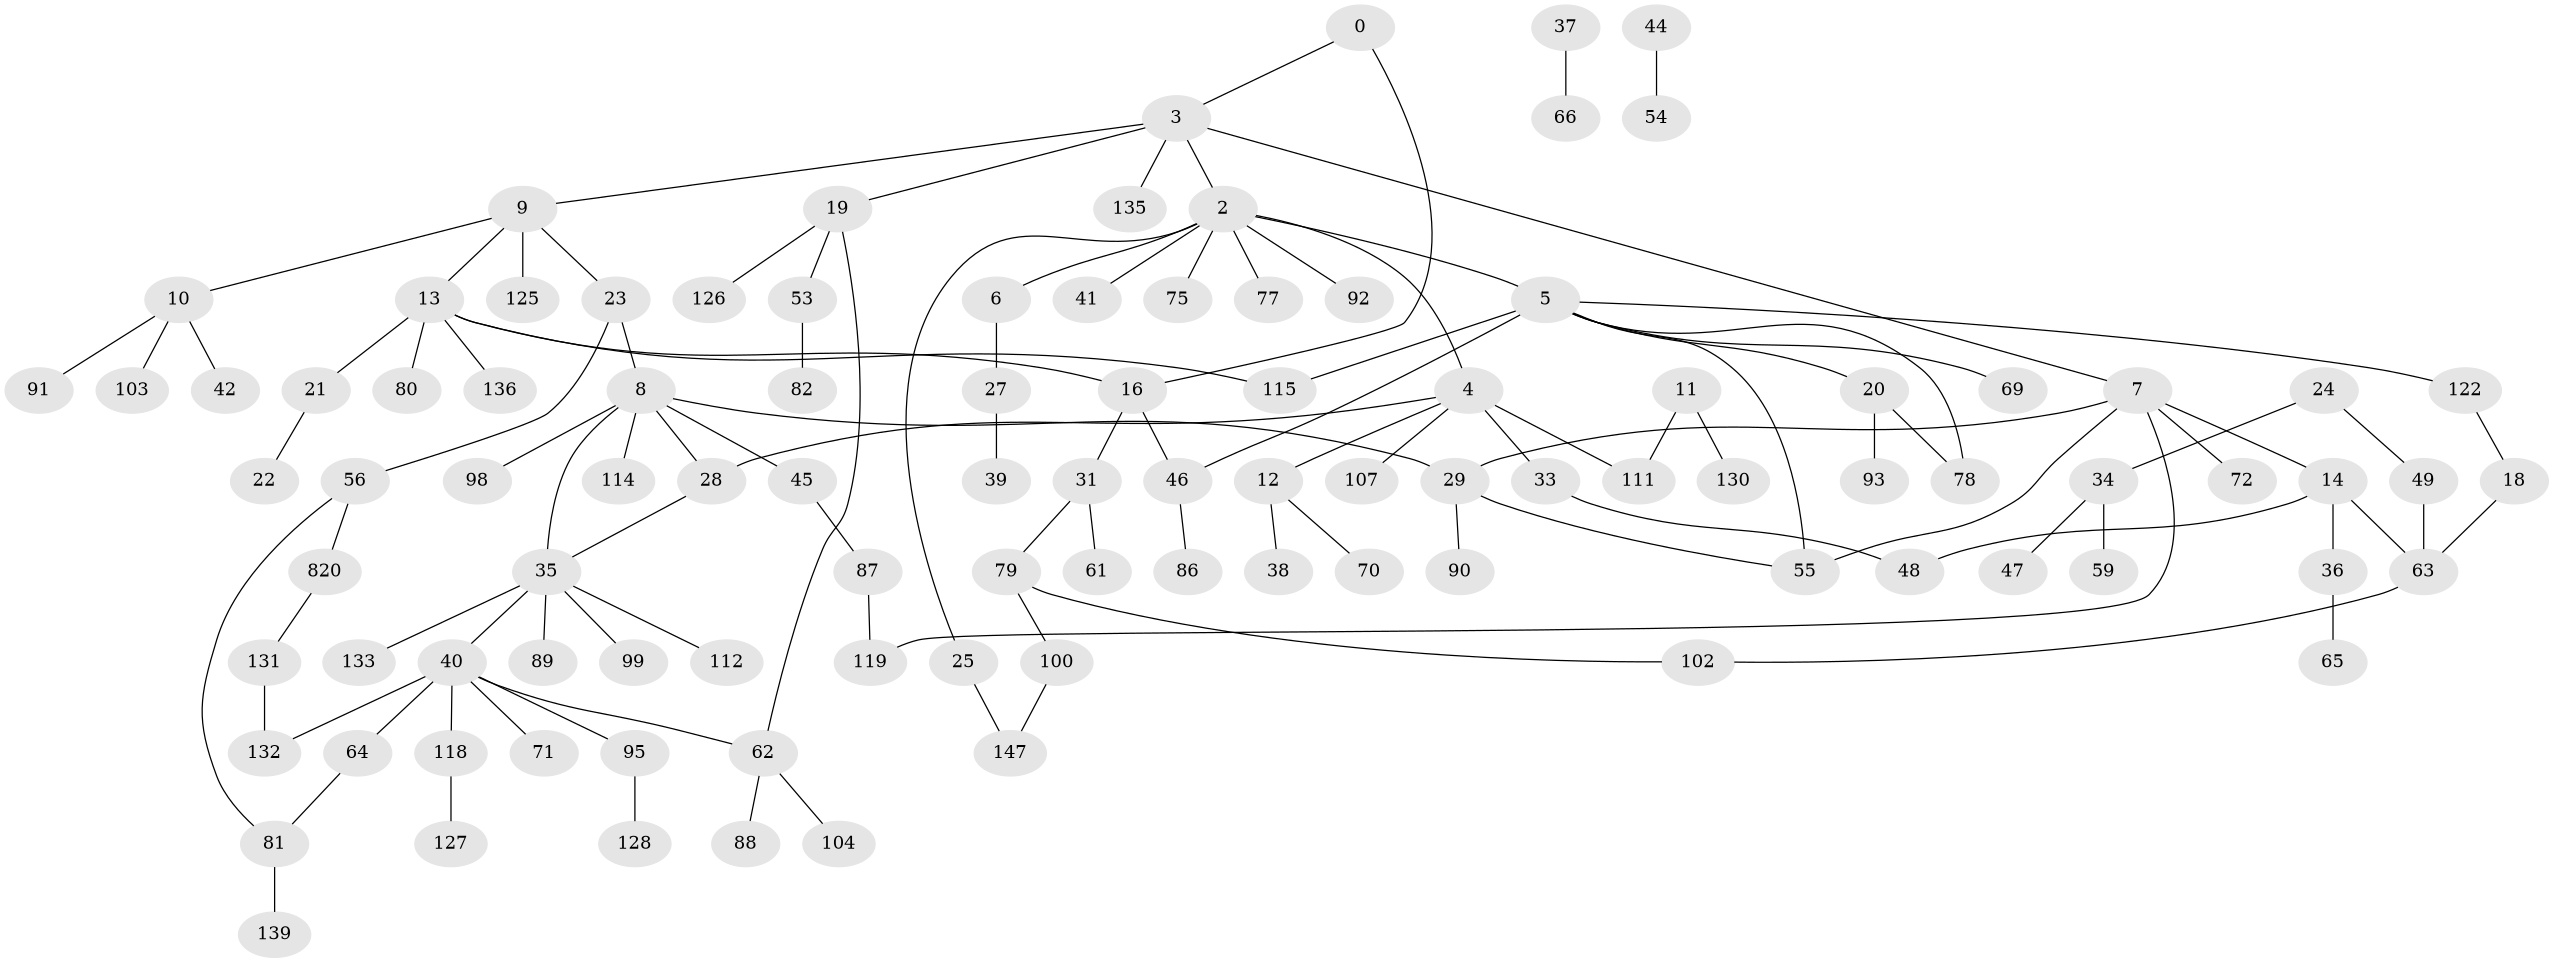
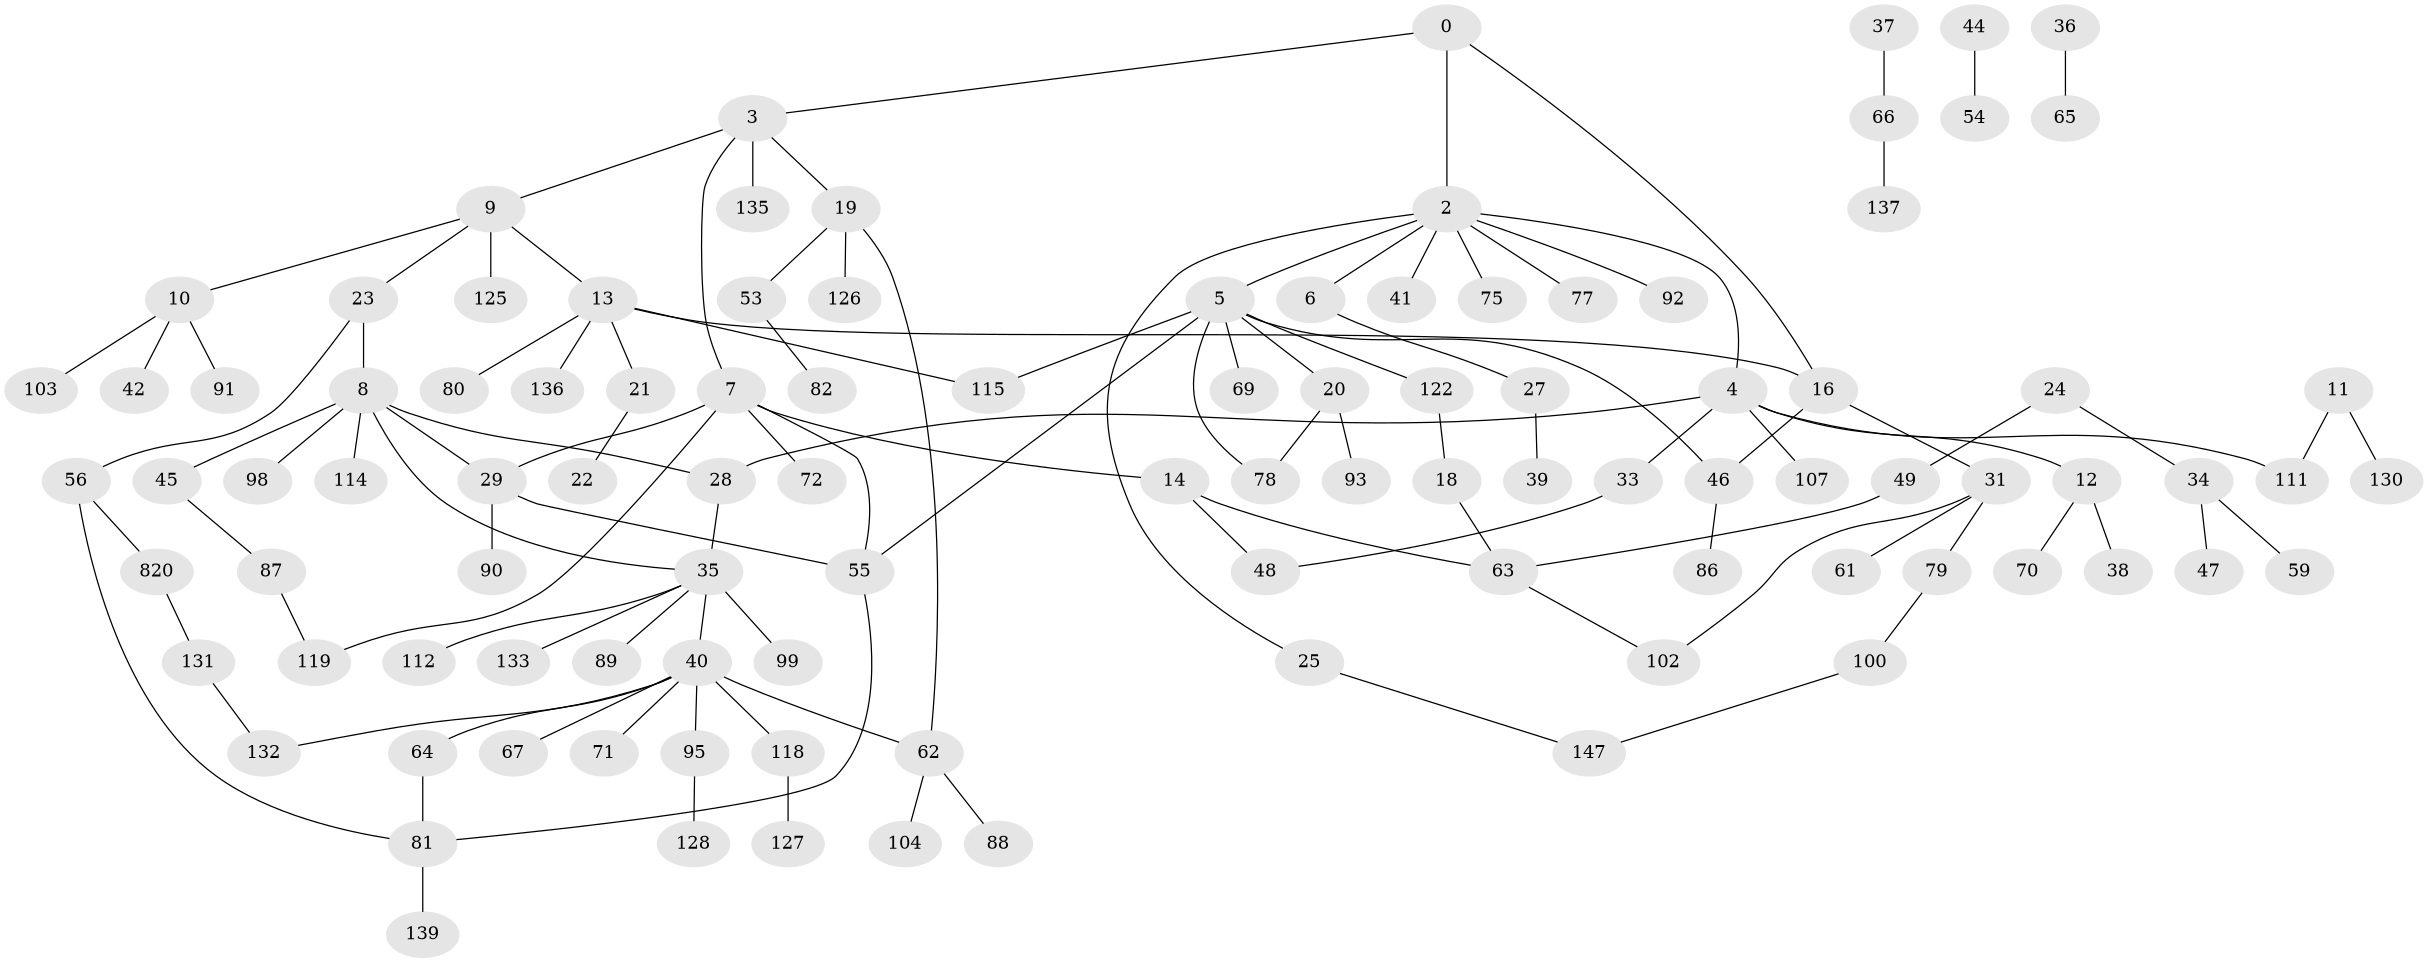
(1200, 164) -> (1447, 118)
none -> (1884, 209)
(2333, 527) -> none
(1344, 646) -> (1813, 543)
none -> (513, 753)
none -> (742, 803)
